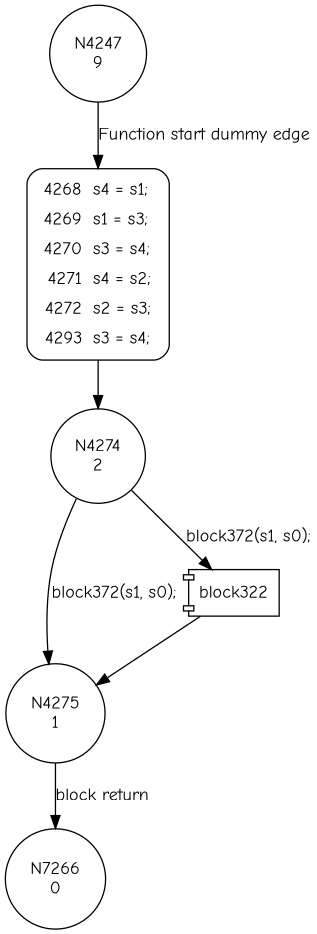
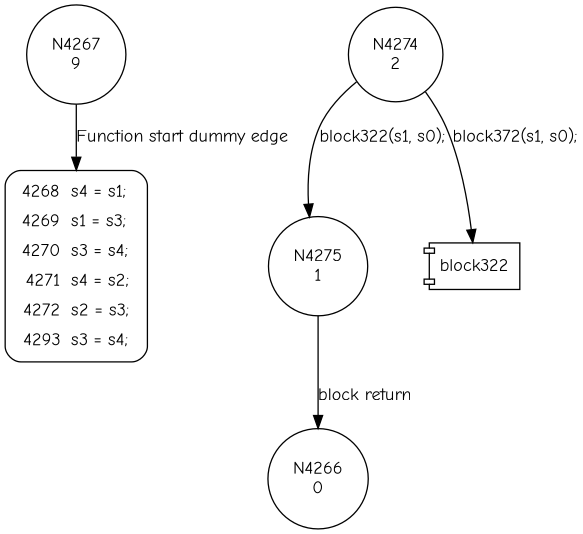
(98, 54) -> (76, 55)
(98, 378) -> none
(114, 593) -> (383, 137)
(154, 647) -> none
(55, 879) -> (318, 479)
